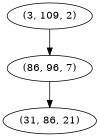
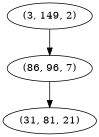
(50, 16) -> (50, 16)
(50, 121) -> (50, 121)
